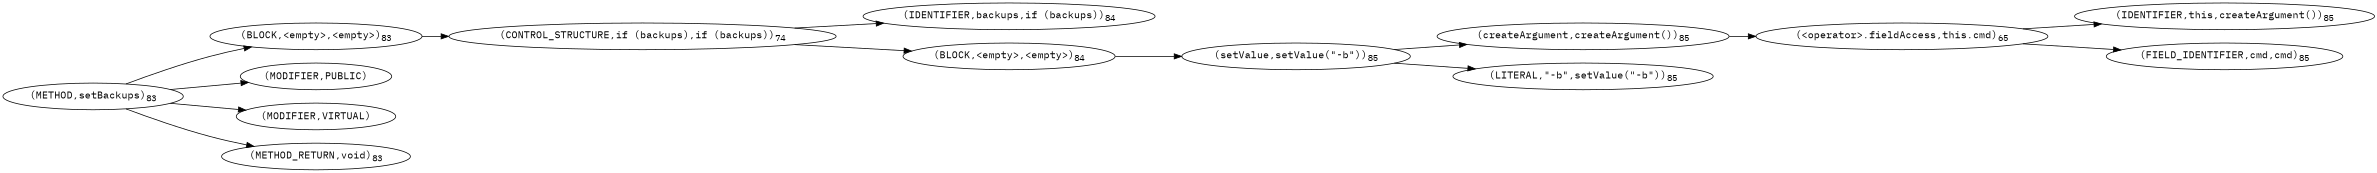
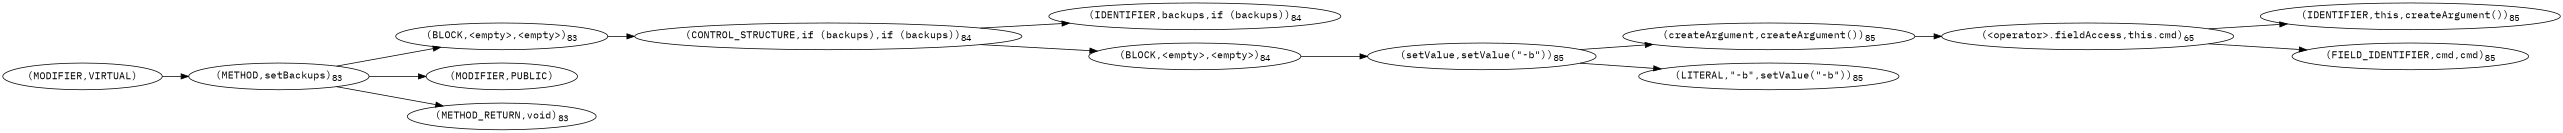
(780, 35) -> (966, 35)
(204, 106) -> (172, 76)
